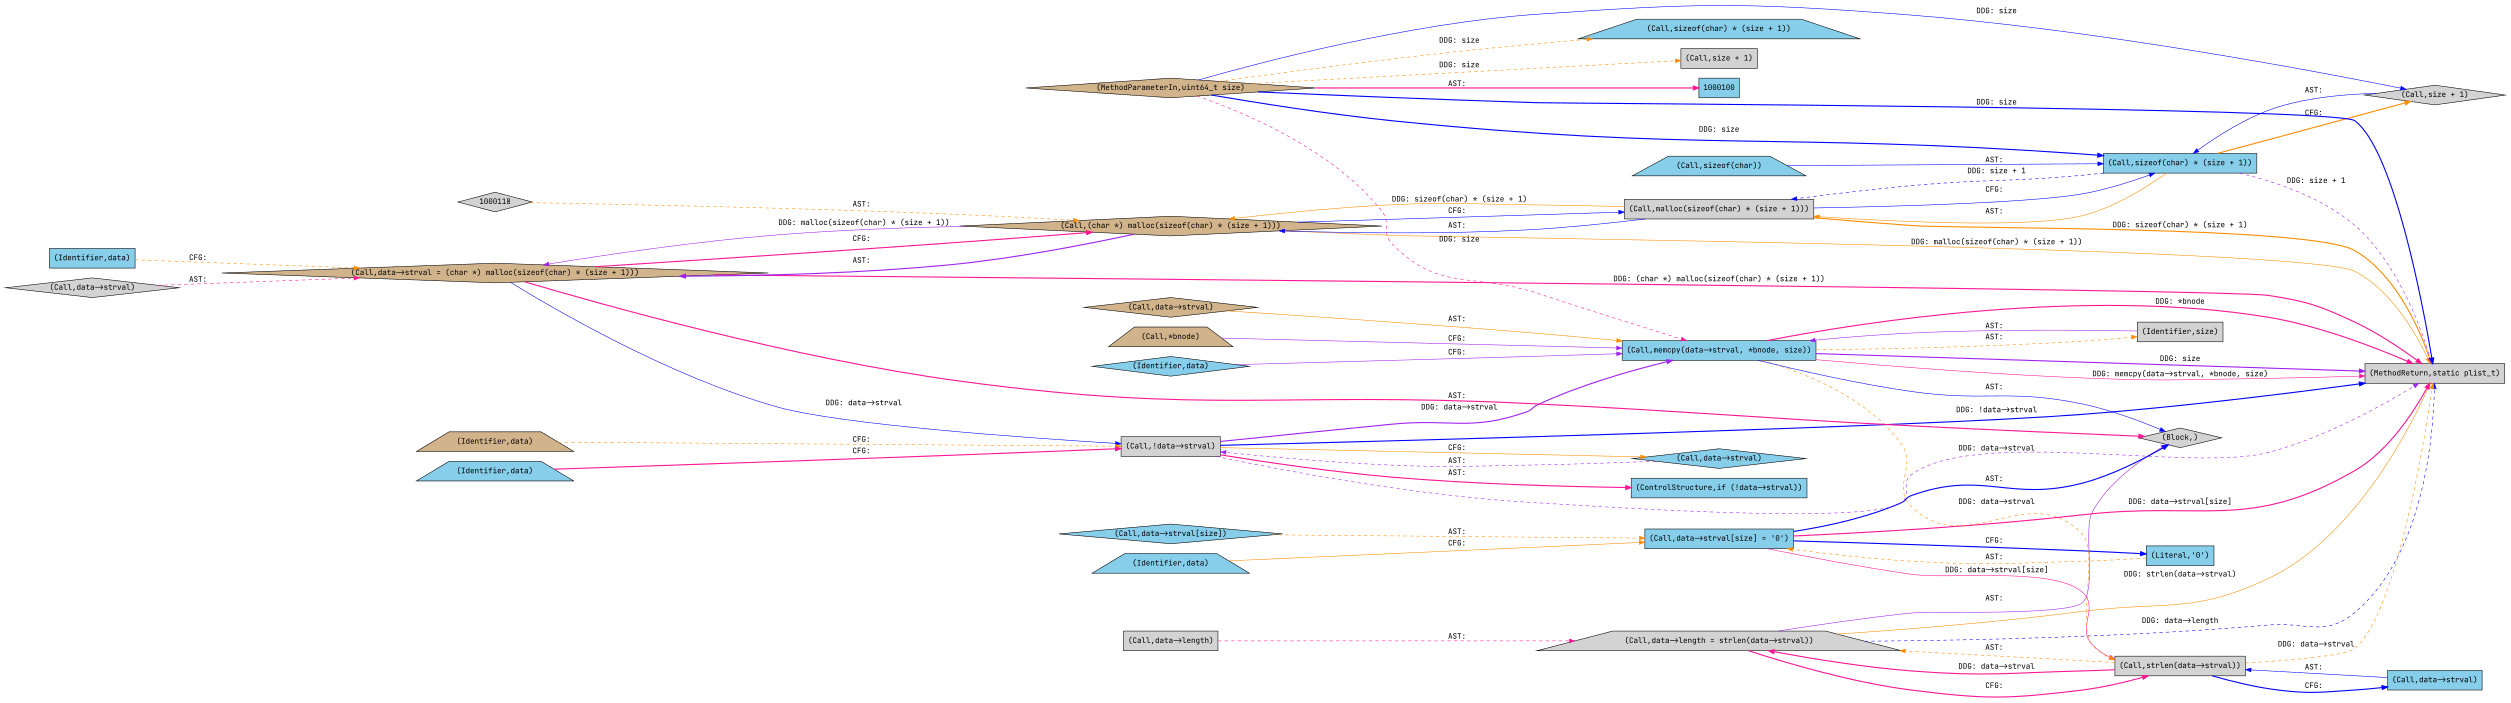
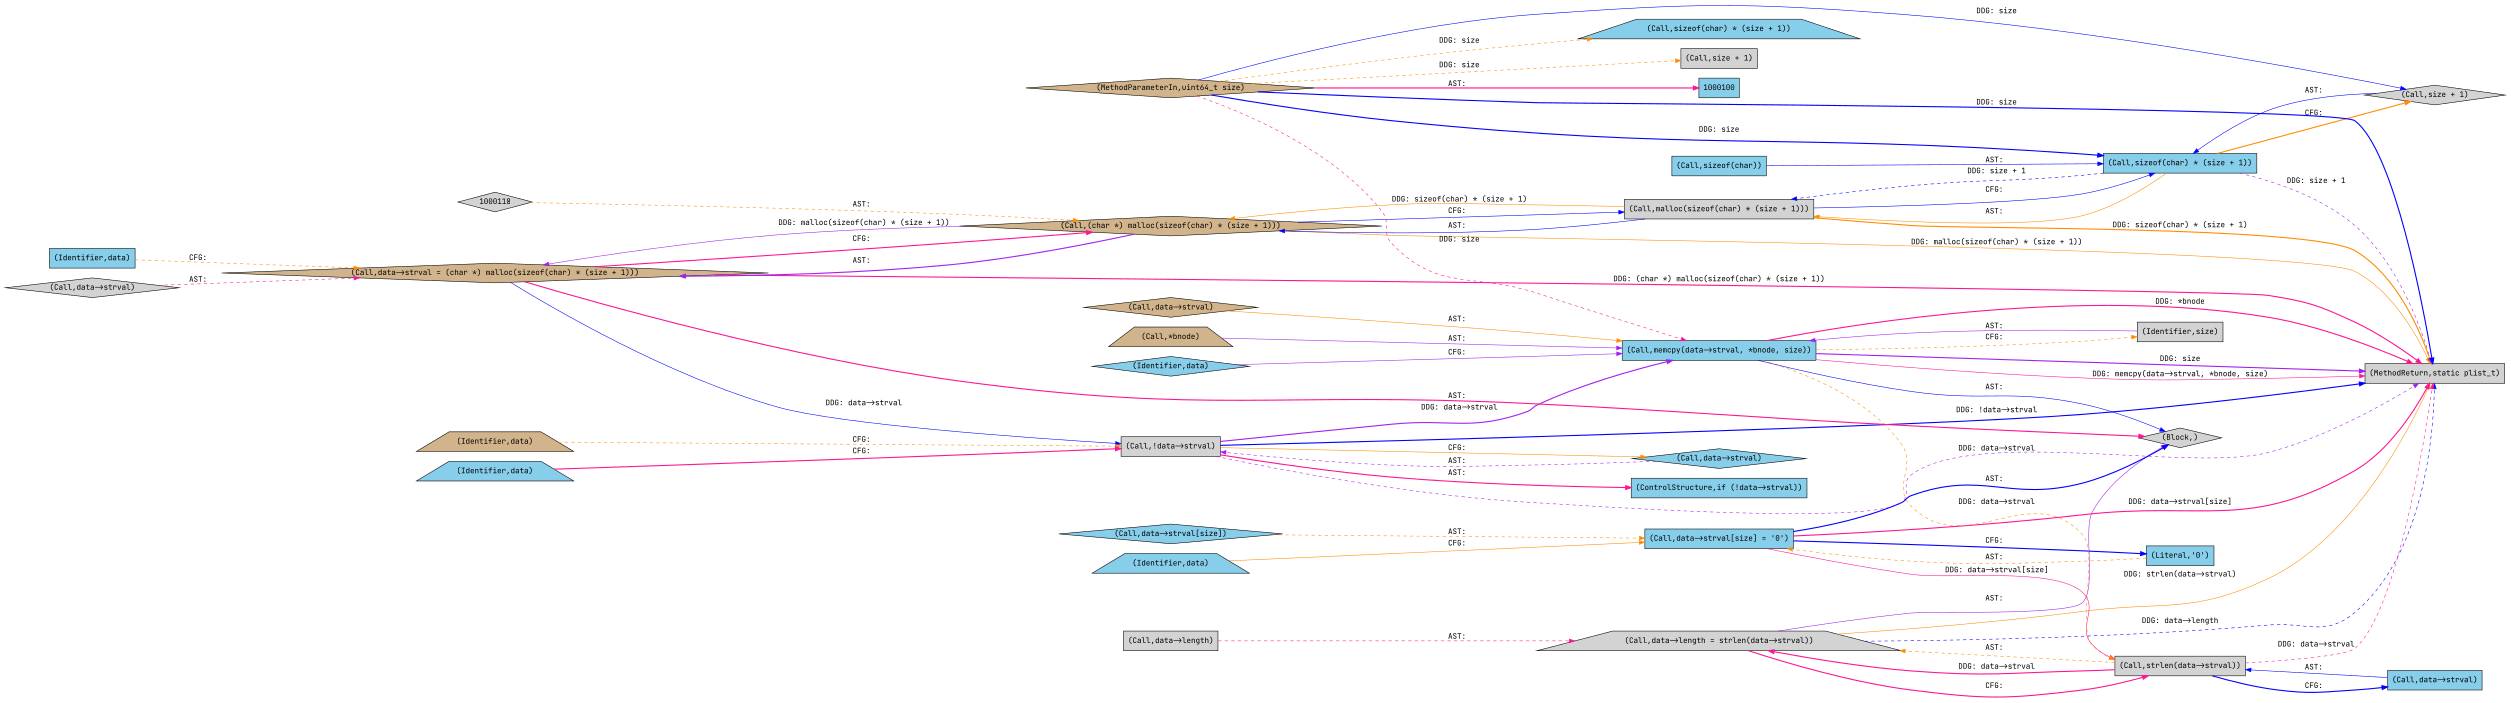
(1719, 166) -> (1719, 166)
(1997, 337) -> (1997, 337)
(1459, 339) -> (1459, 339)
(2391, 577) -> (2391, 577)
